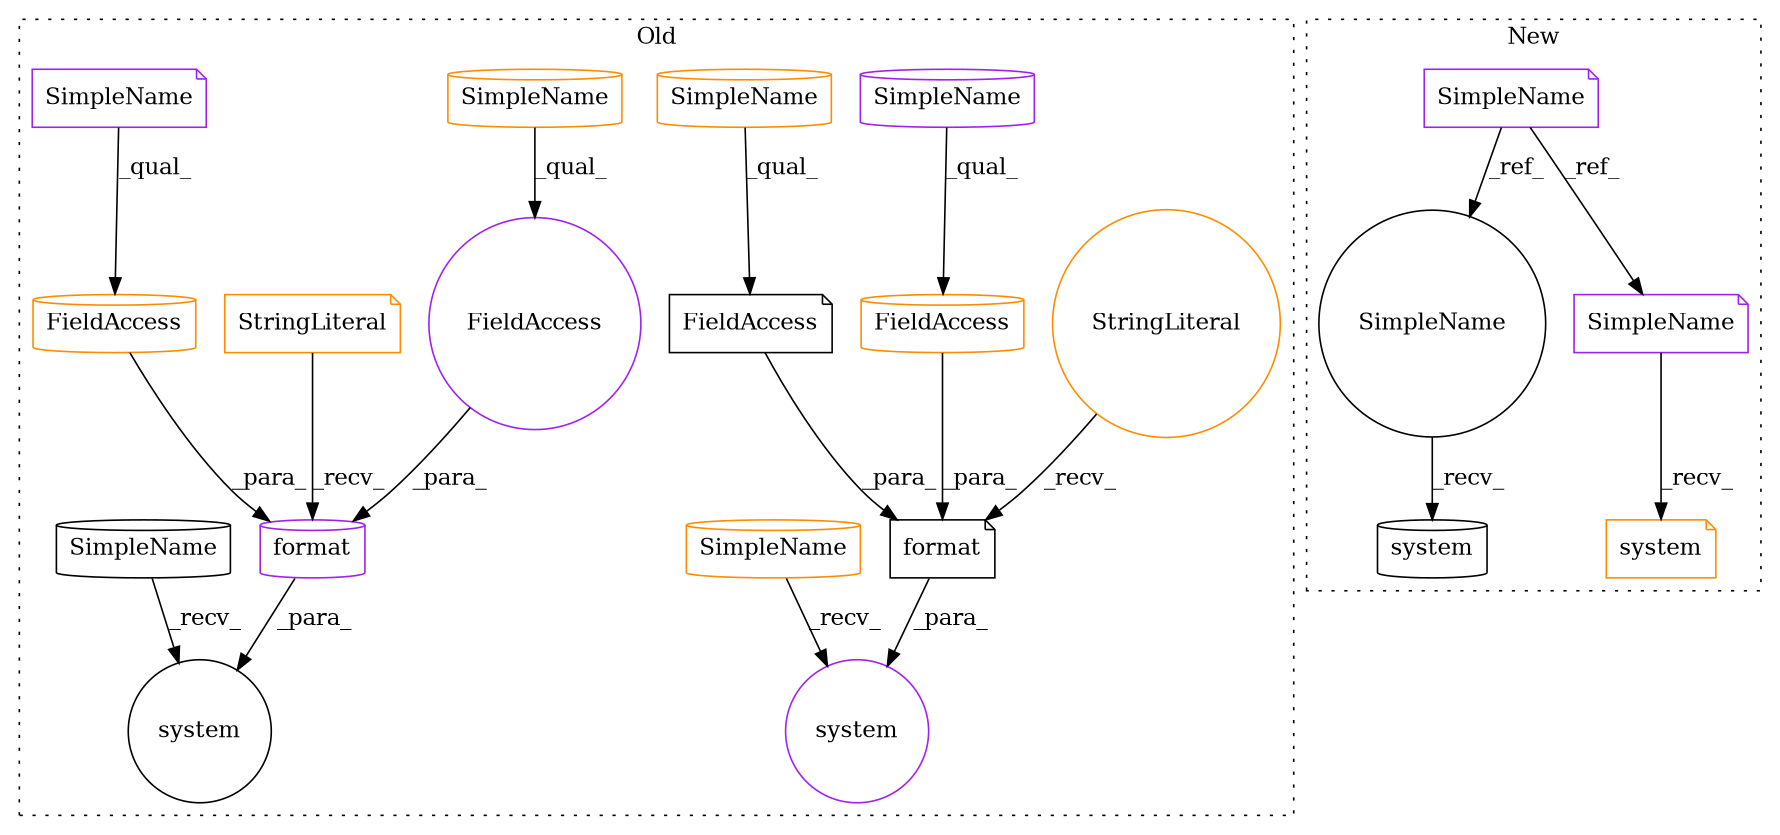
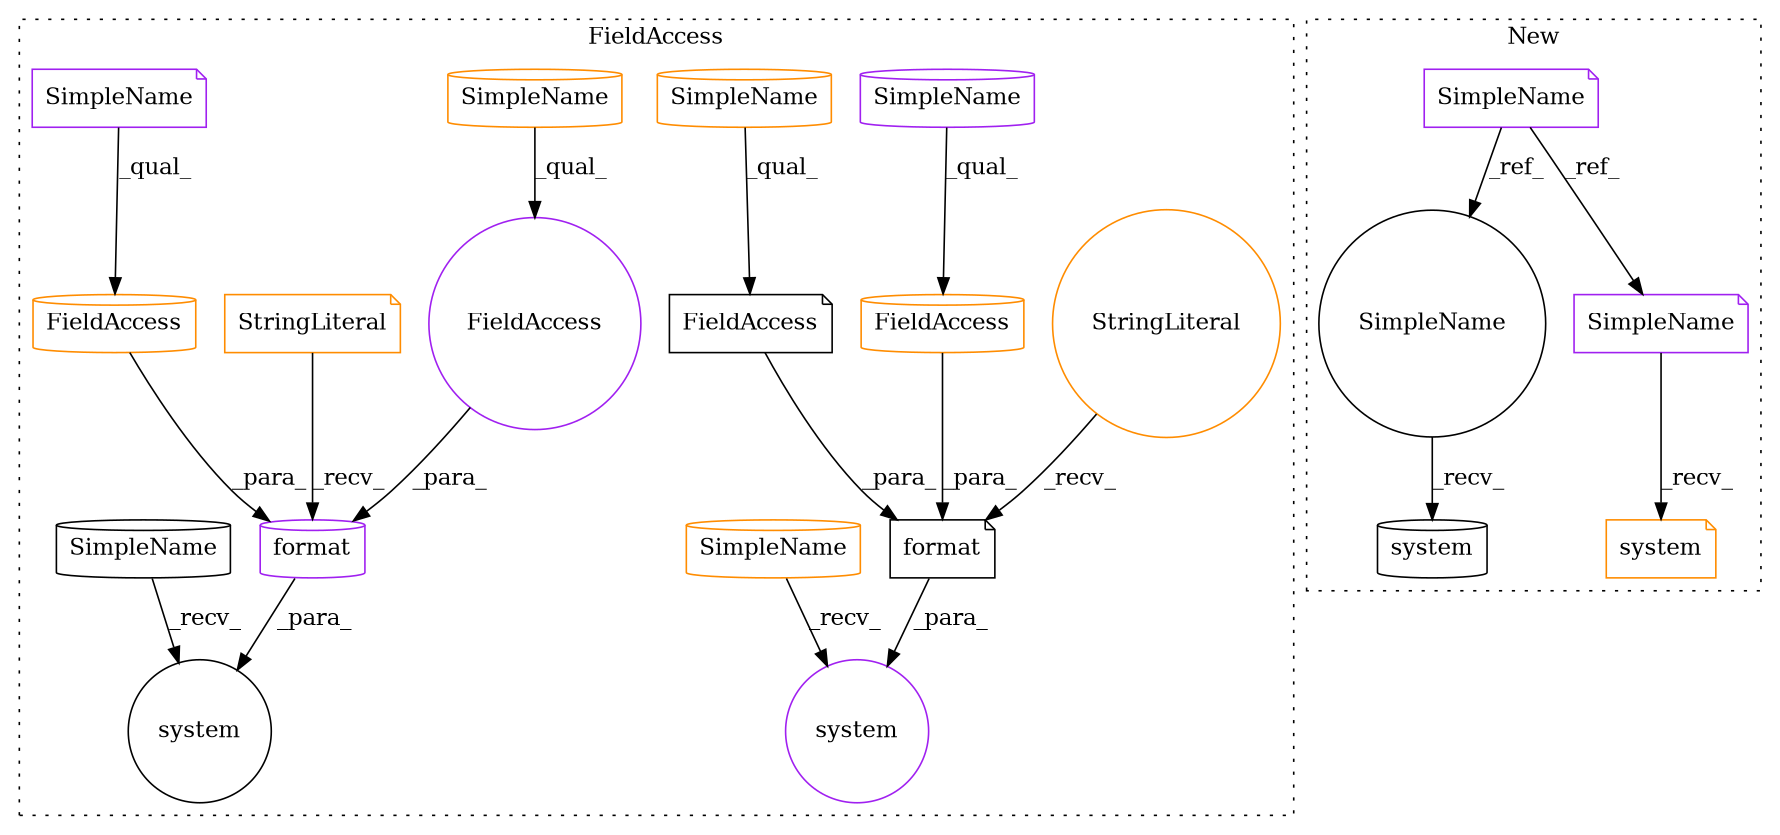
(657, 38) -> (657, 38)
